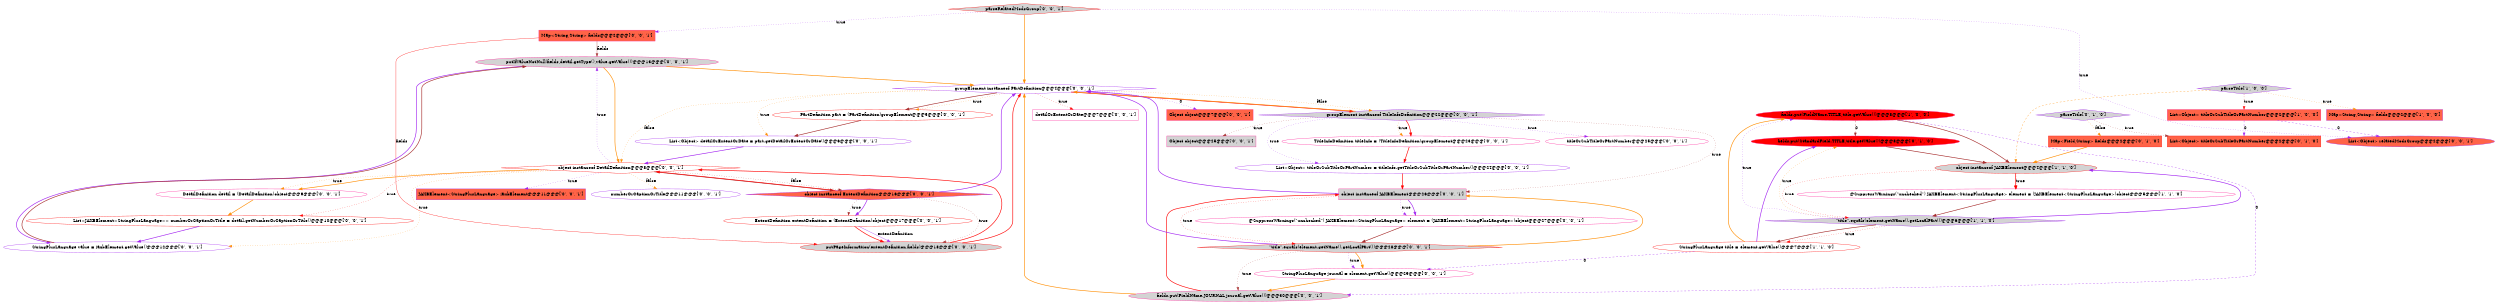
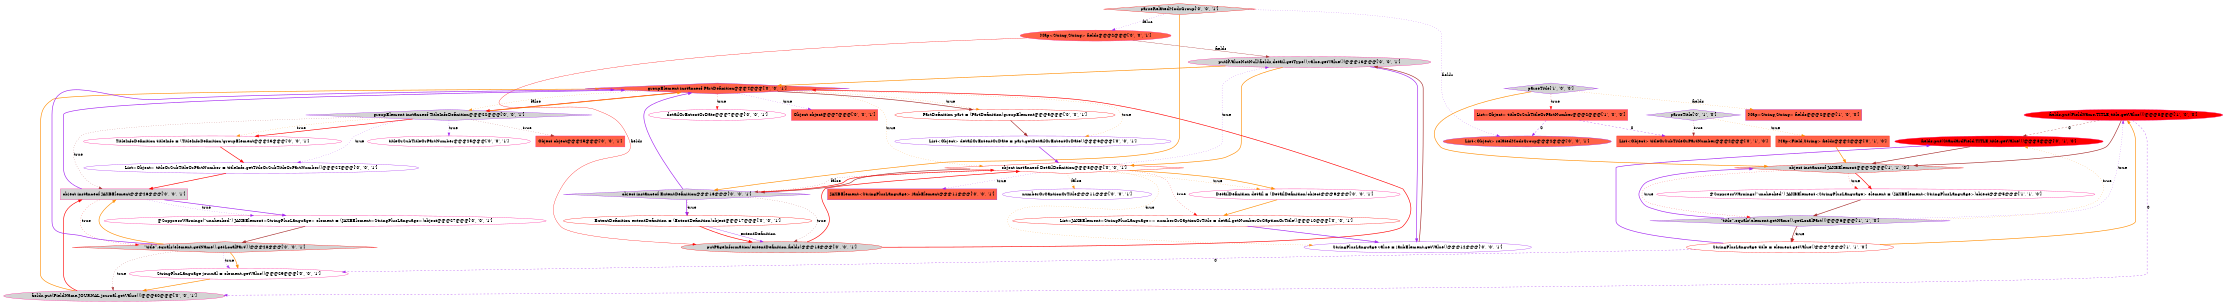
(841, 22) -> (1148, 22)
(597, 36) -> (1096, 36)
(1024, 47) -> (1013, 161)
(2084, 75) -> (1448, 75)
(1024, 89) -> (717, 89)
(2094, 98) -> (1540, 159)
(1181, 102) -> (788, 102)
(2327, 102) -> (1698, 102)
(1085, 115) -> (717, 115)
(649, 128) -> (891, 128)
(2100, 128) -> (1776, 128)
(1211, 141) -> (580, 141)
(2016, 168) -> (1849, 168)
(869, 194) -> (687, 194)
